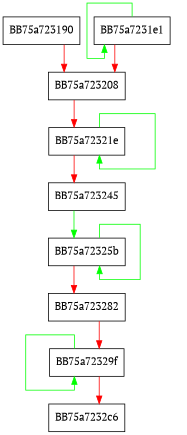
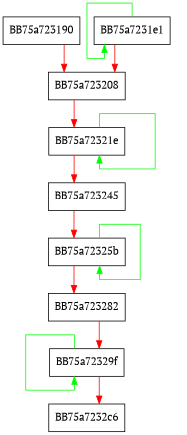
(74, 220) -> (74, 220)
